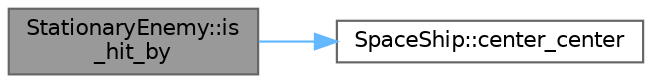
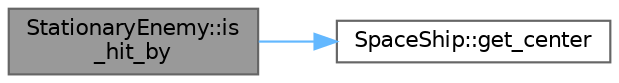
(490, 42) -> (474, 42)
